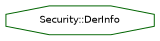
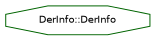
(80, 20) -> (78, 20)
